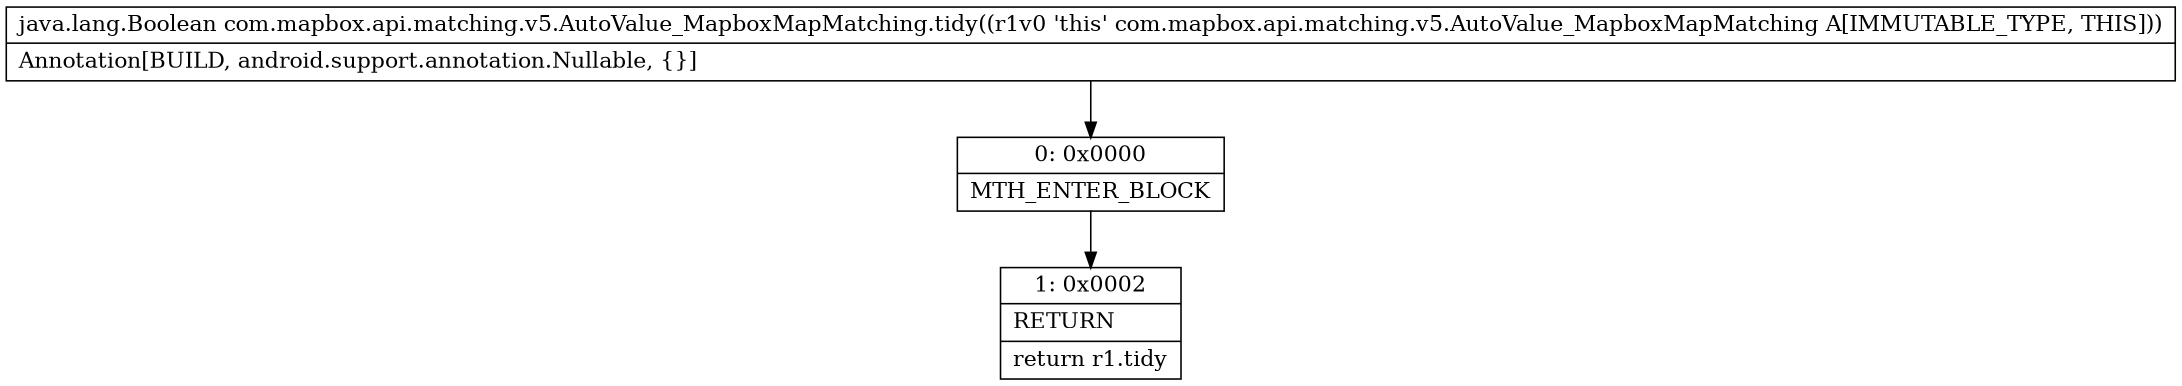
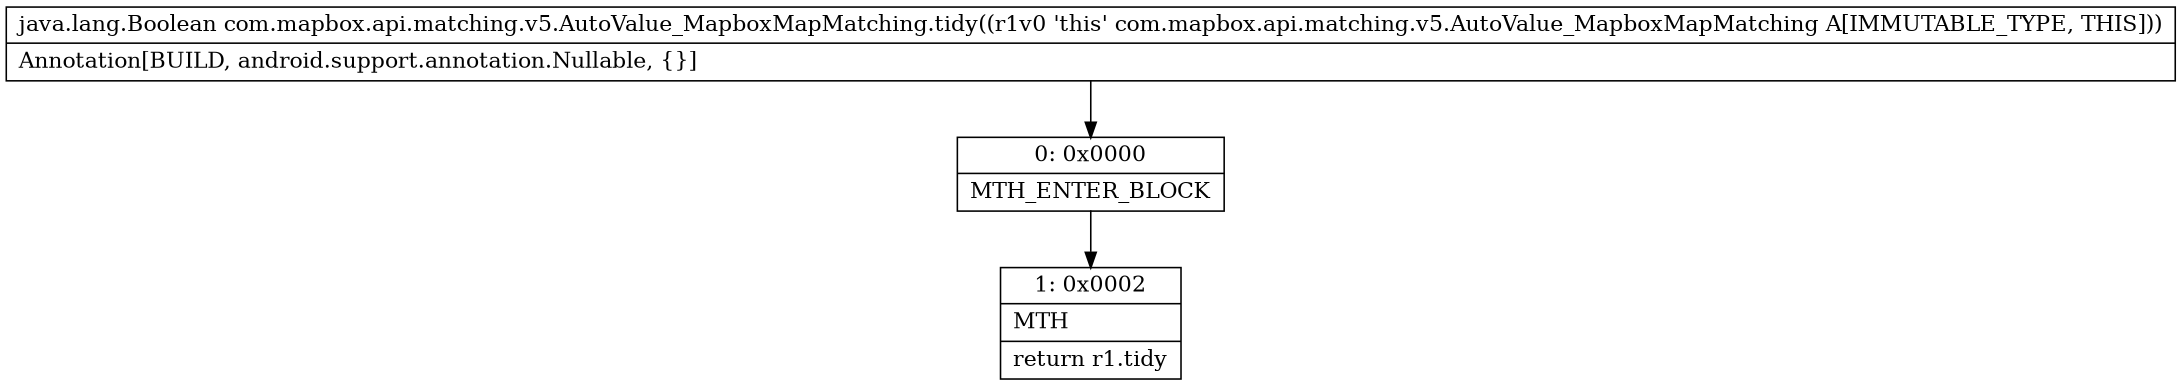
(1064, 322) -> (1041, 322)
